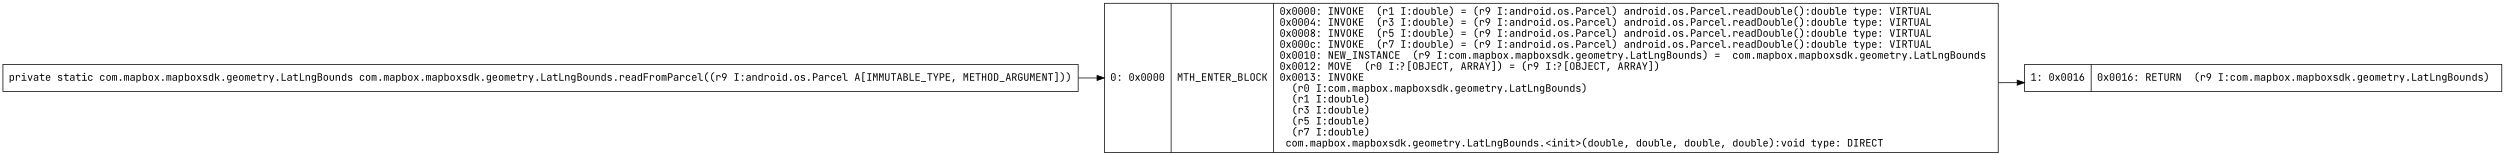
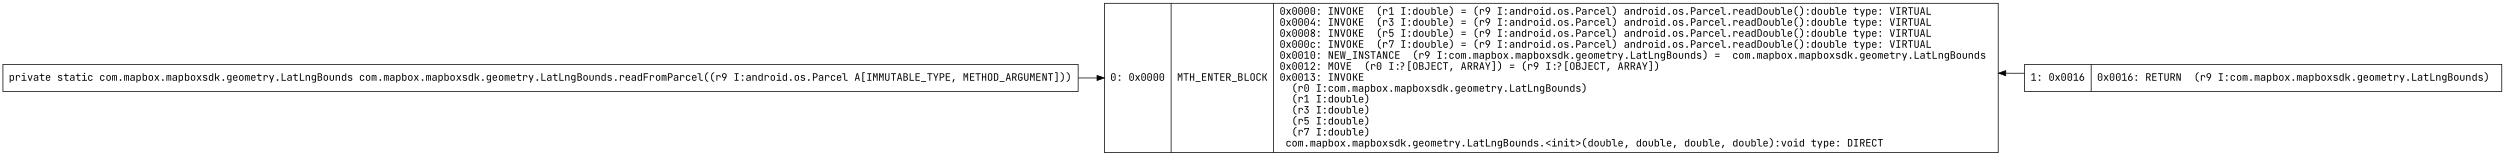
(2008, 83) -> (2015, 73)
